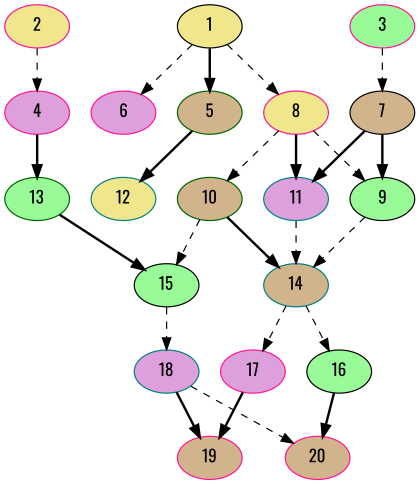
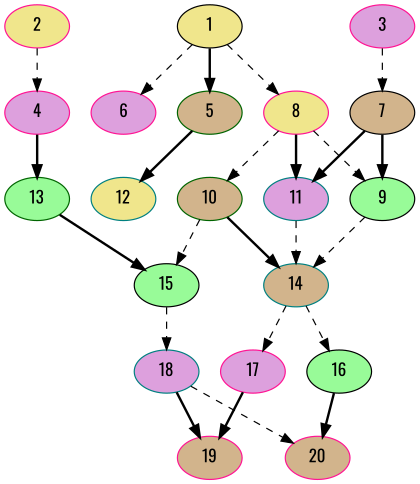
(382, 26) -> (382, 26)
